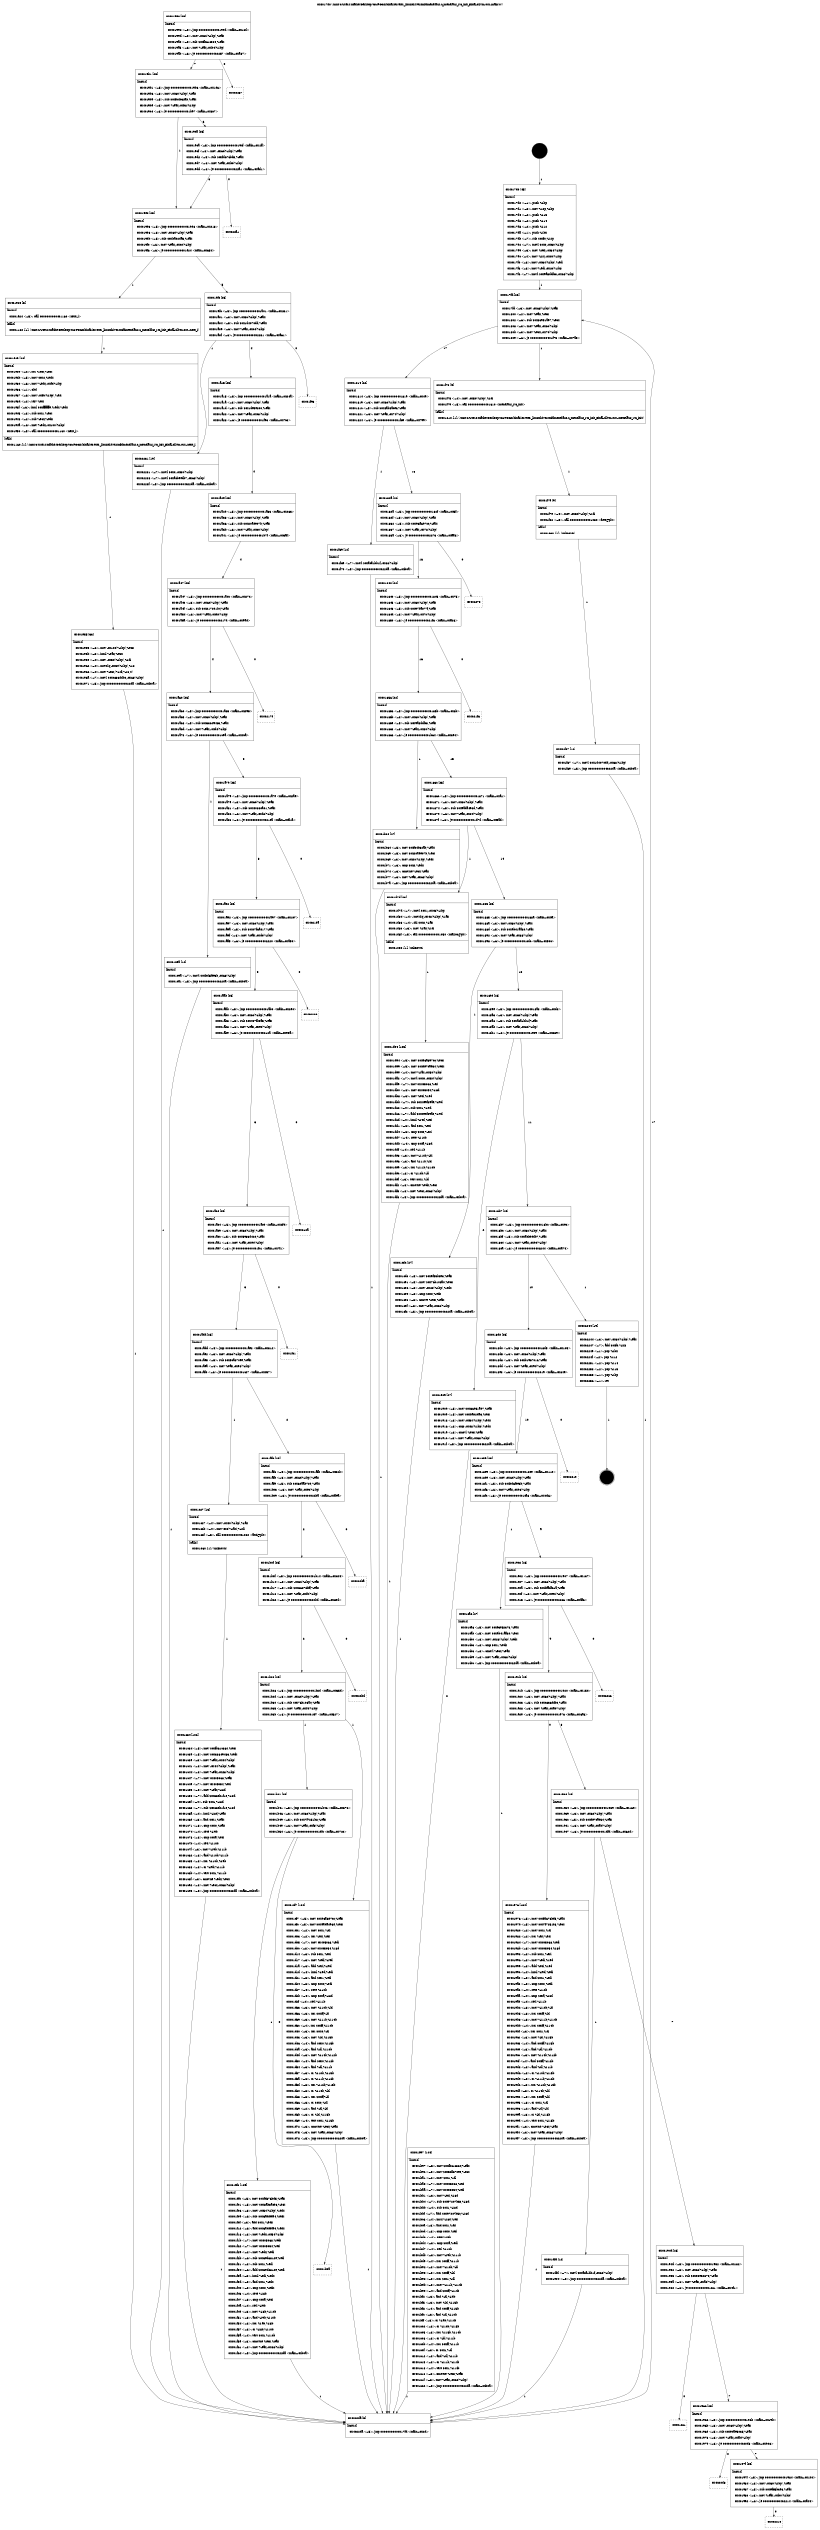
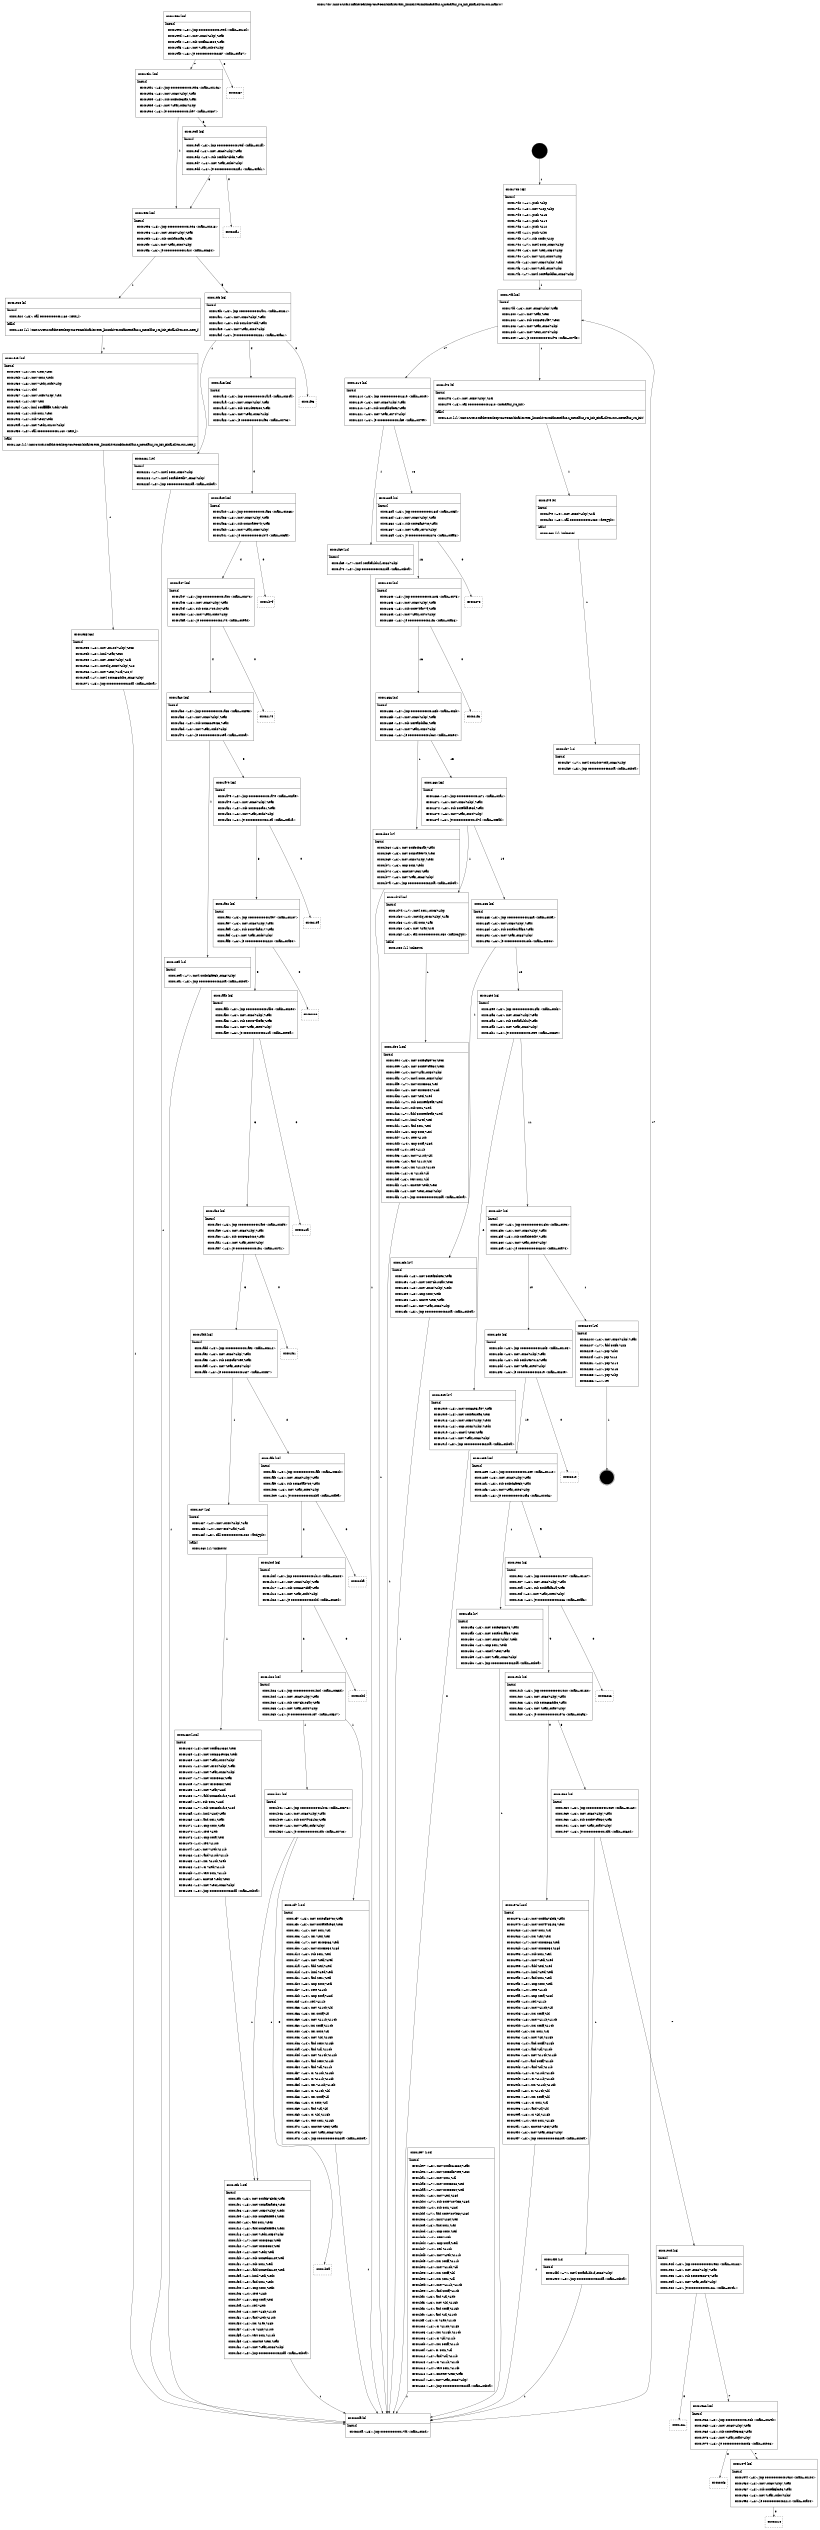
none -> (266, 602)
(644, 1681) -> none
(184, 2211) -> (239, 2038)
